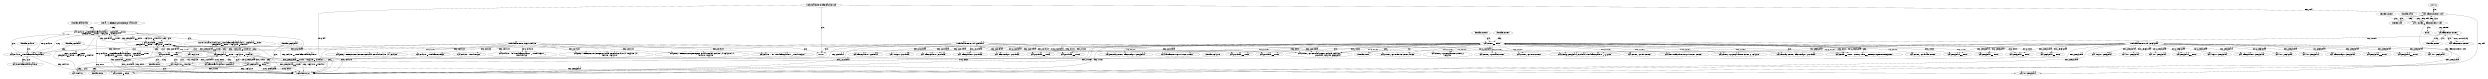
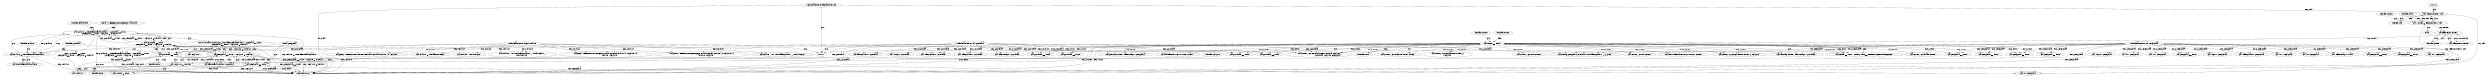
(290, 44) -> (290, 44)
(1492, 55) -> none
(2343, 55) -> (2343, 55)
